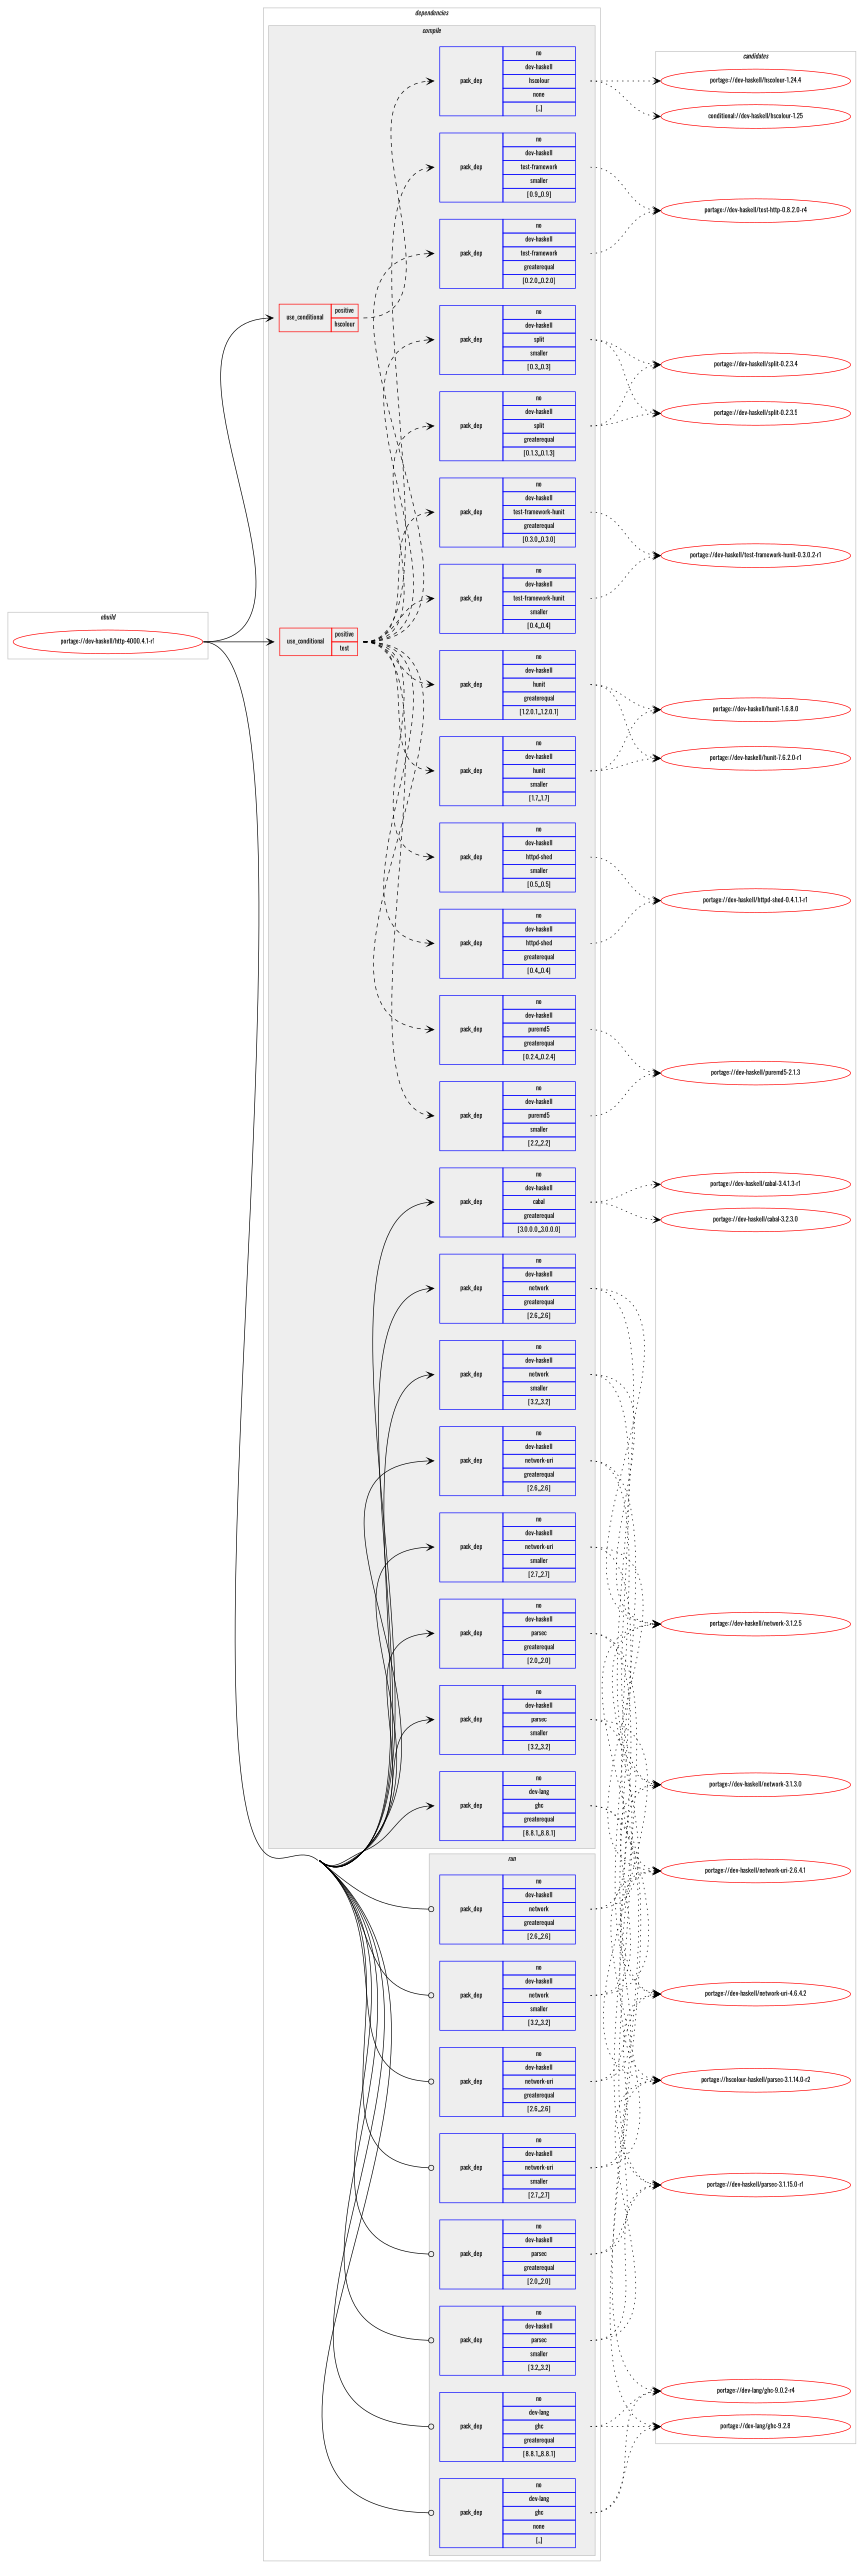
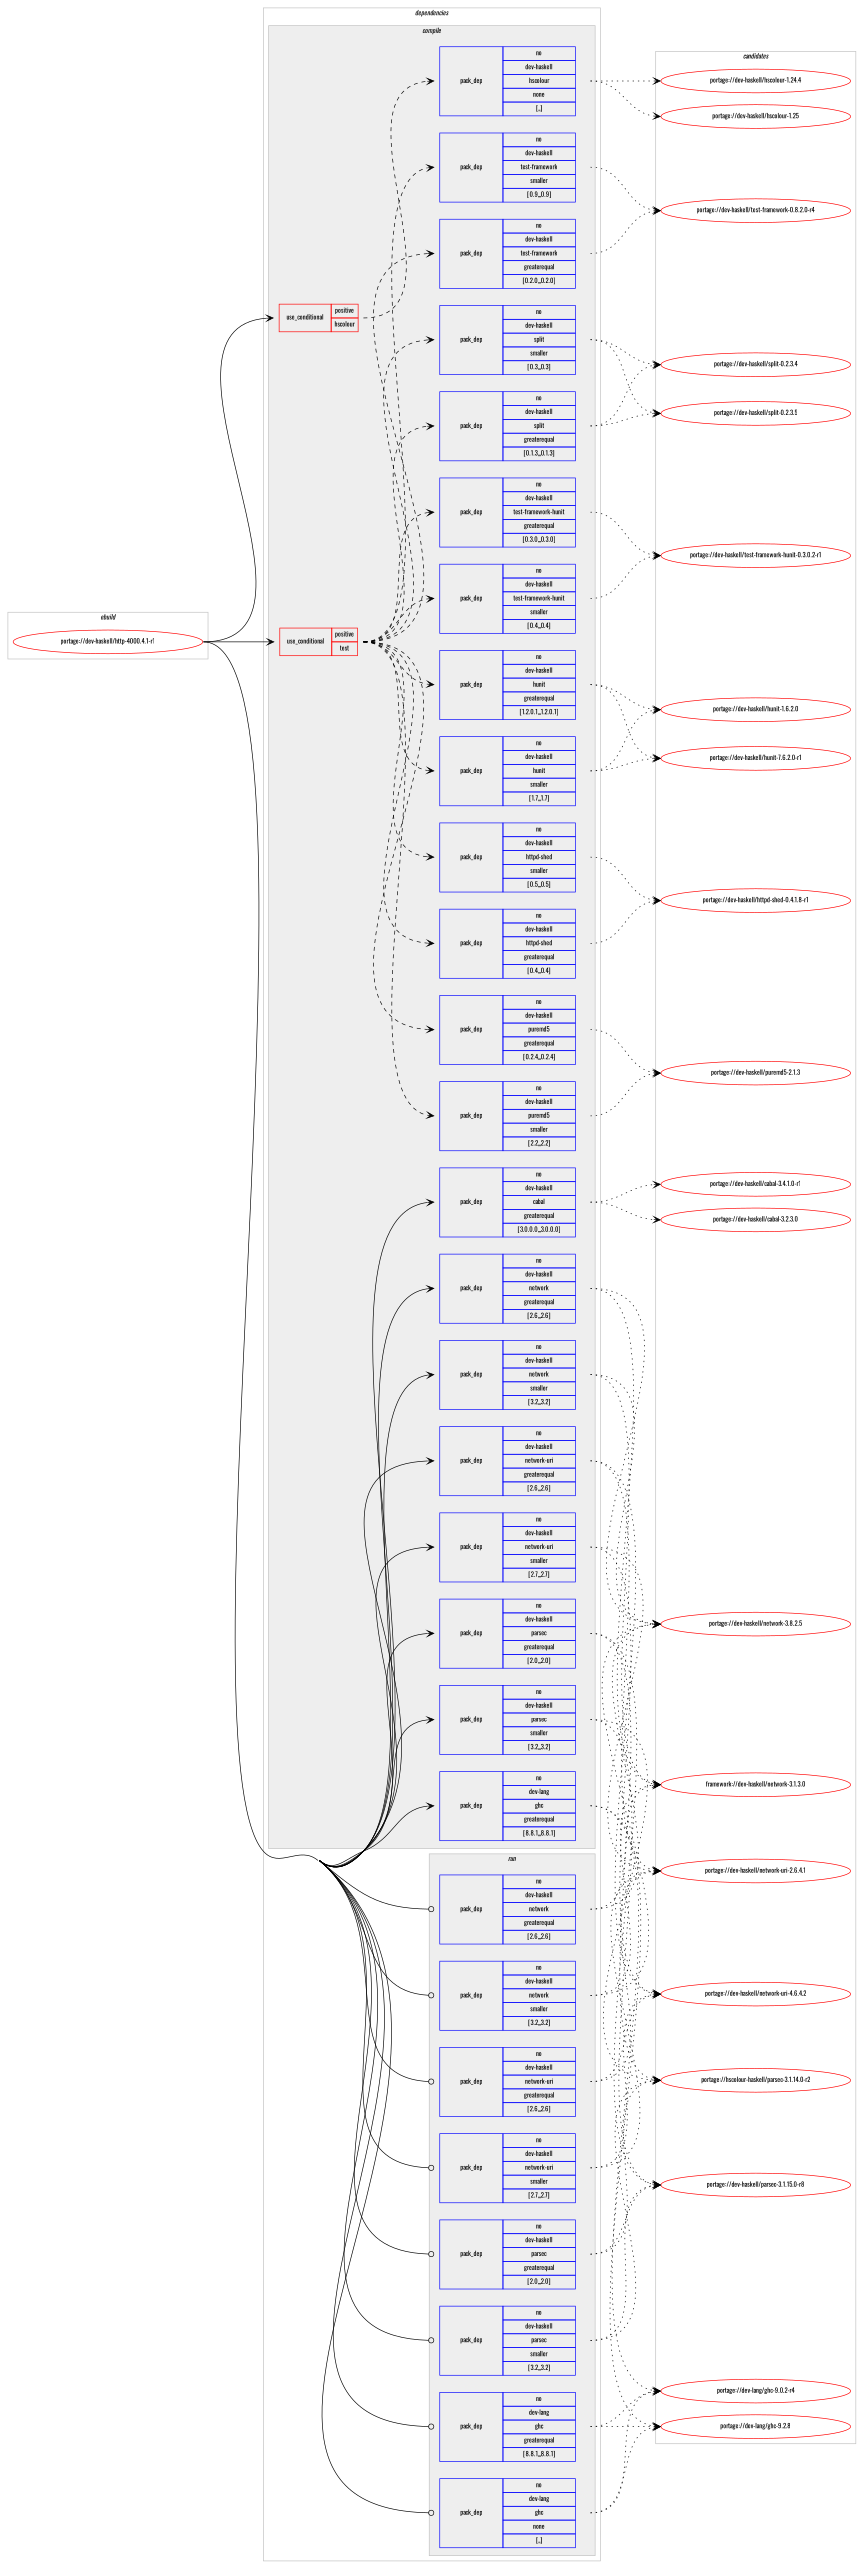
(756, 117) -> (756, 117)
(756, 211) -> (756, 211)
(756, 710) -> (756, 710)
(756, 901) -> (756, 901)
(756, 1184) -> (756, 1184)
(756, 1624) -> (756, 1624)
(756, 1785) -> (756, 1785)
(756, 2185) -> (756, 2185)
